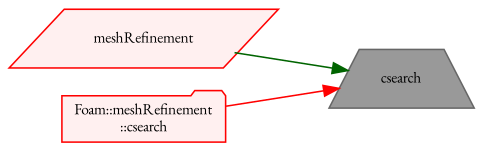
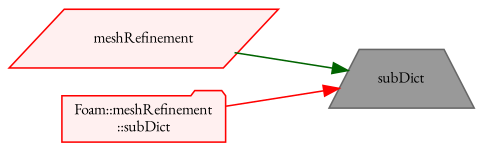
(402, 79) -> (402, 79)
(144, 119) -> (144, 119)
